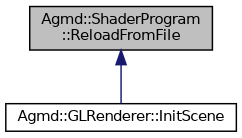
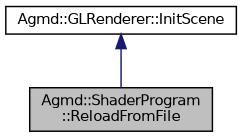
(121, 84) -> (121, 68)
